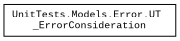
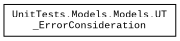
(90, 20) -> (90, 20)
